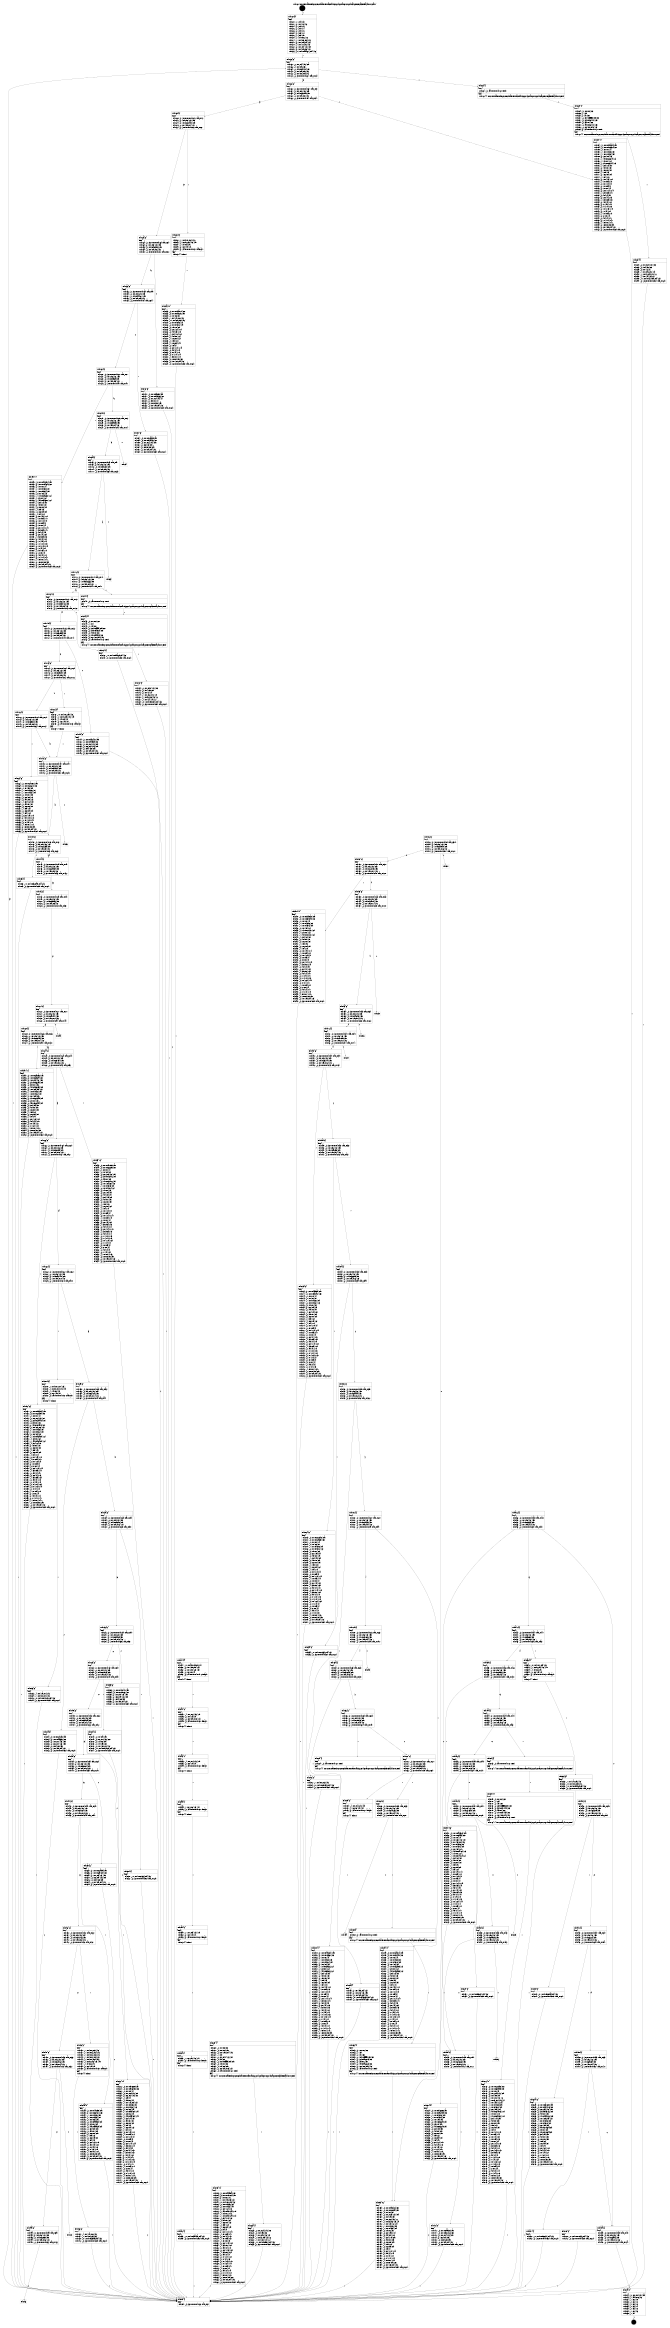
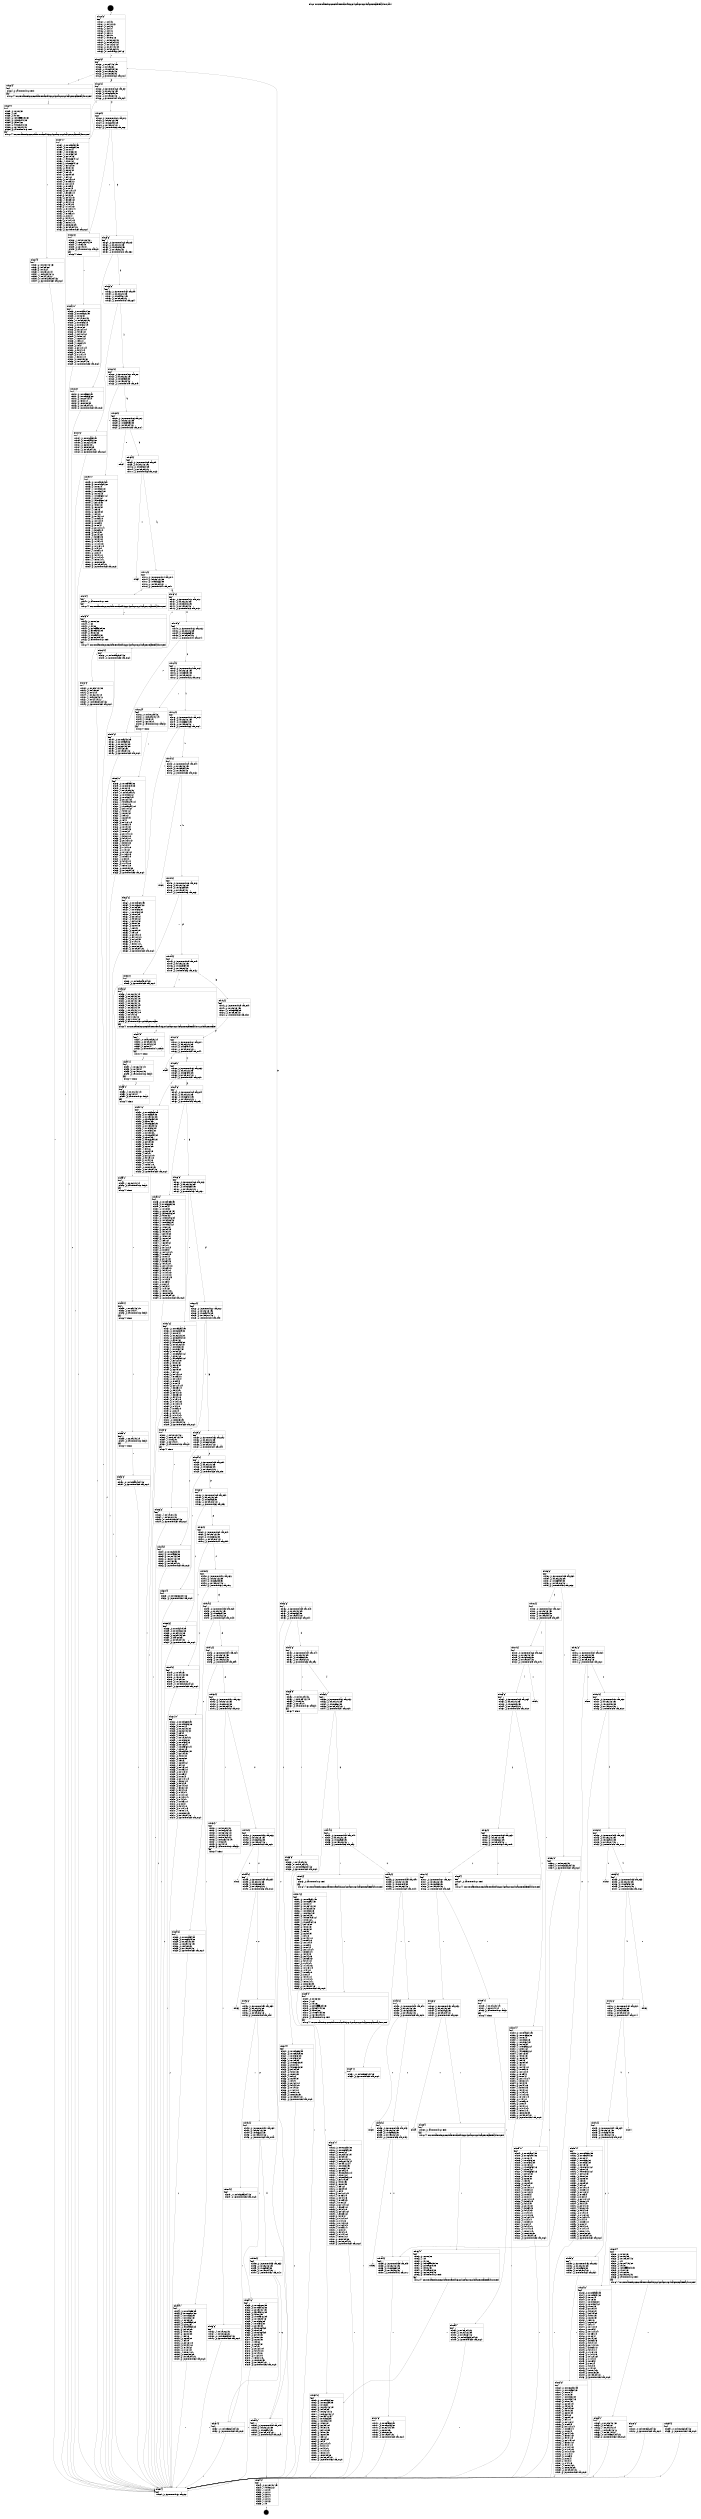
(60, 744) -> (144, 754)
none -> (167, 1008)
(352, 1274) -> none
none -> (258, 1945)
(510, 2289) -> (242, 2311)
